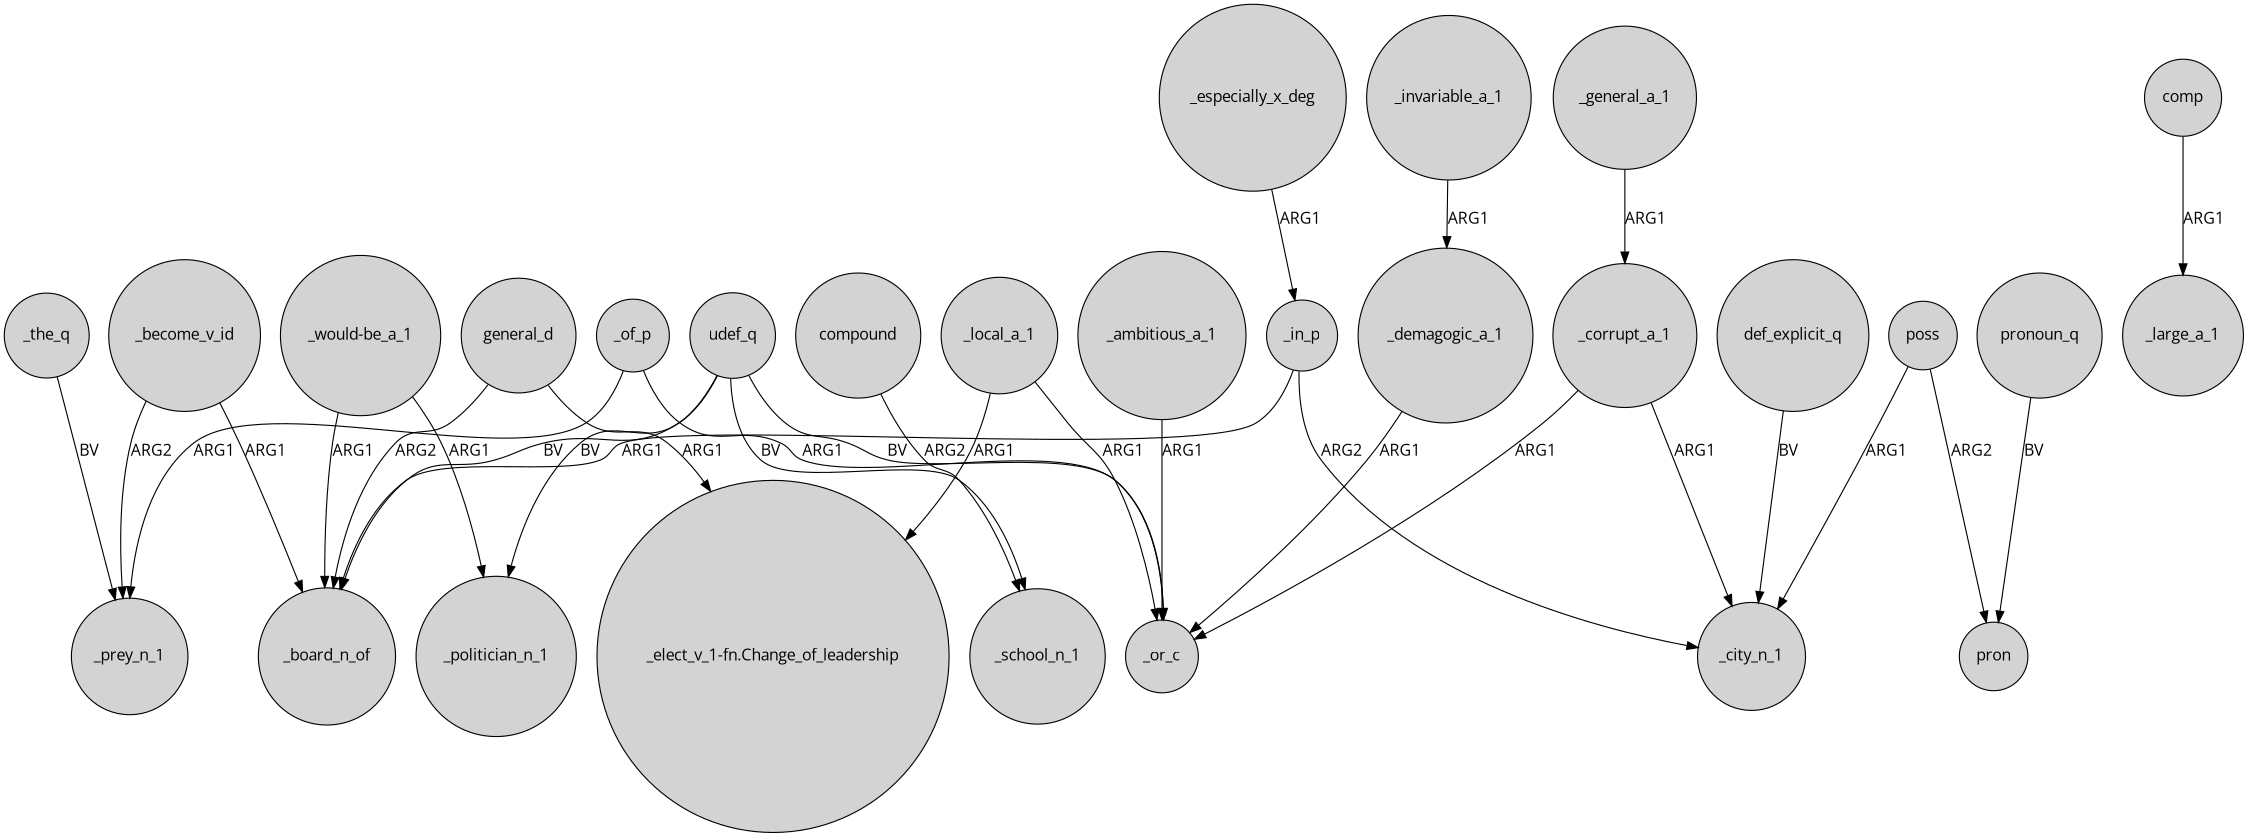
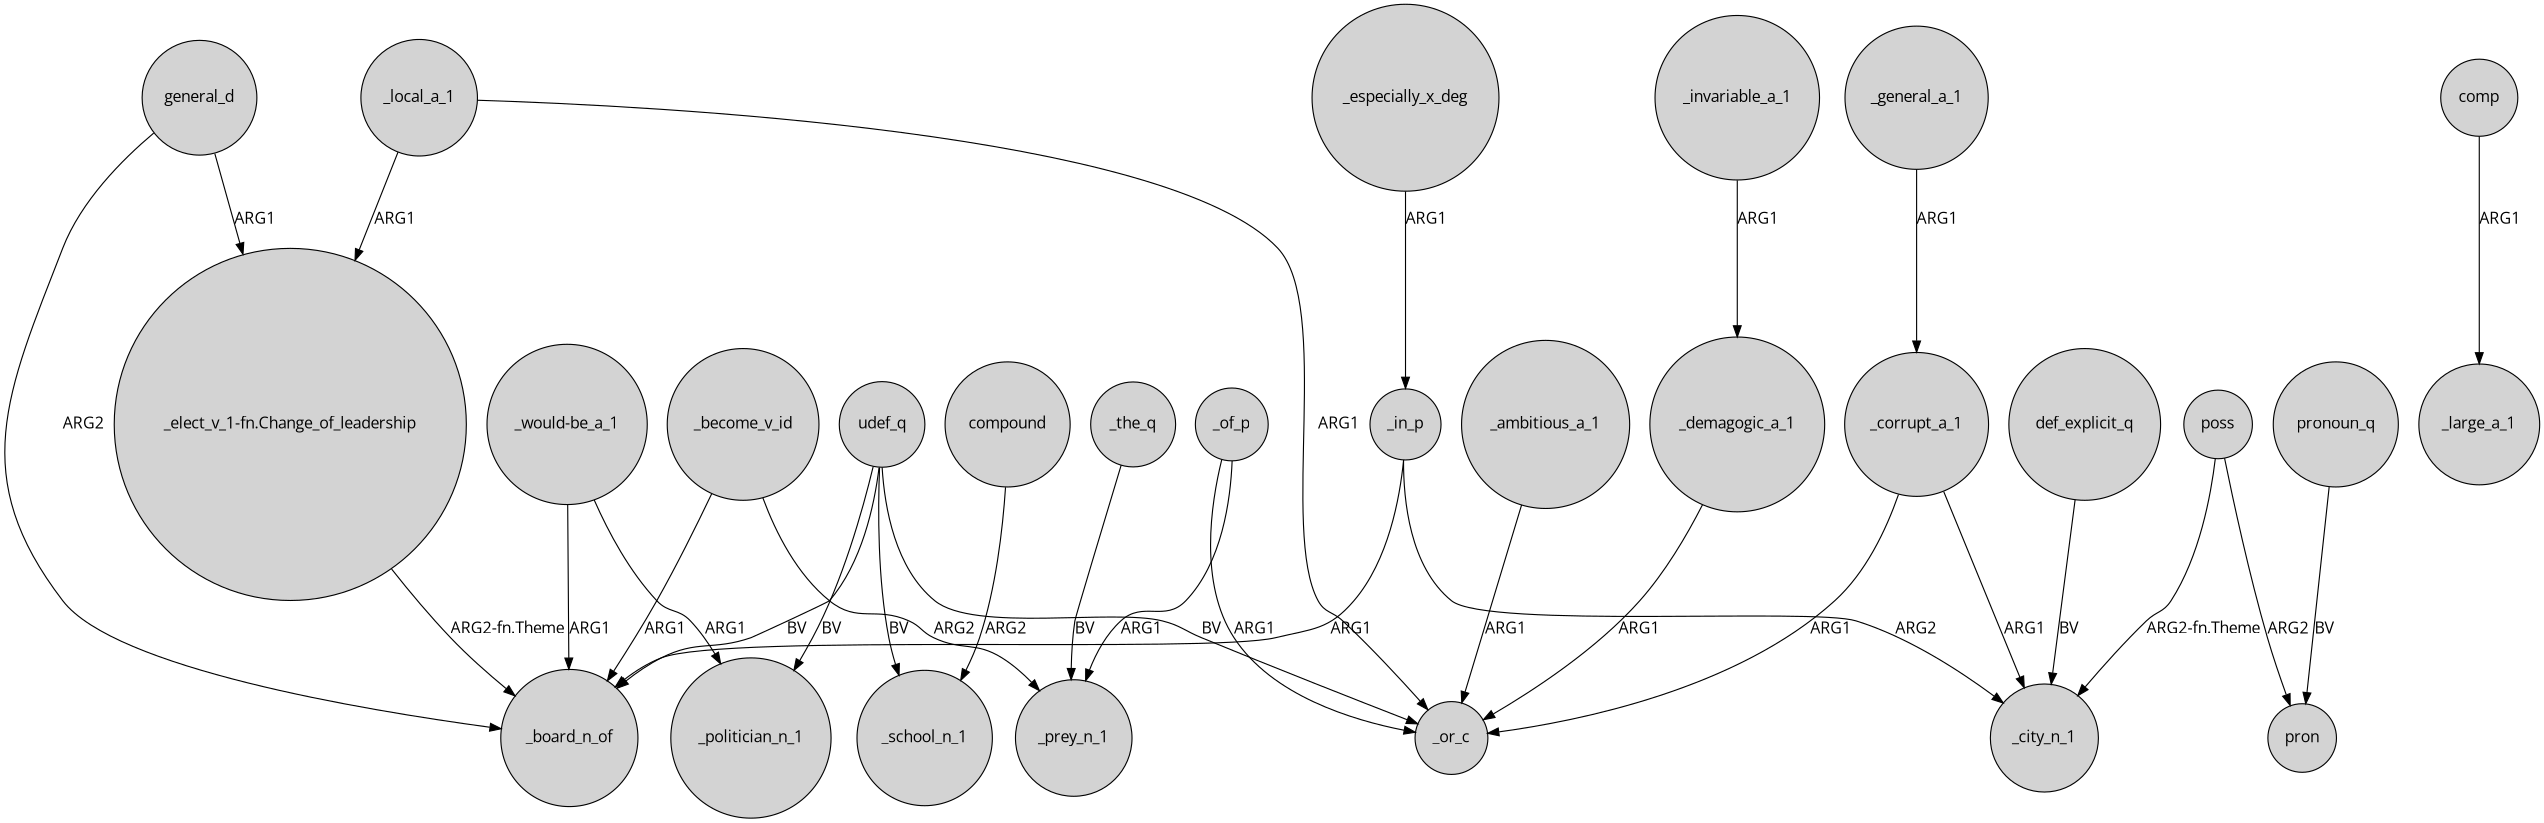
(1887, 452) -> (2204, 629)
none -> (445, 632)
